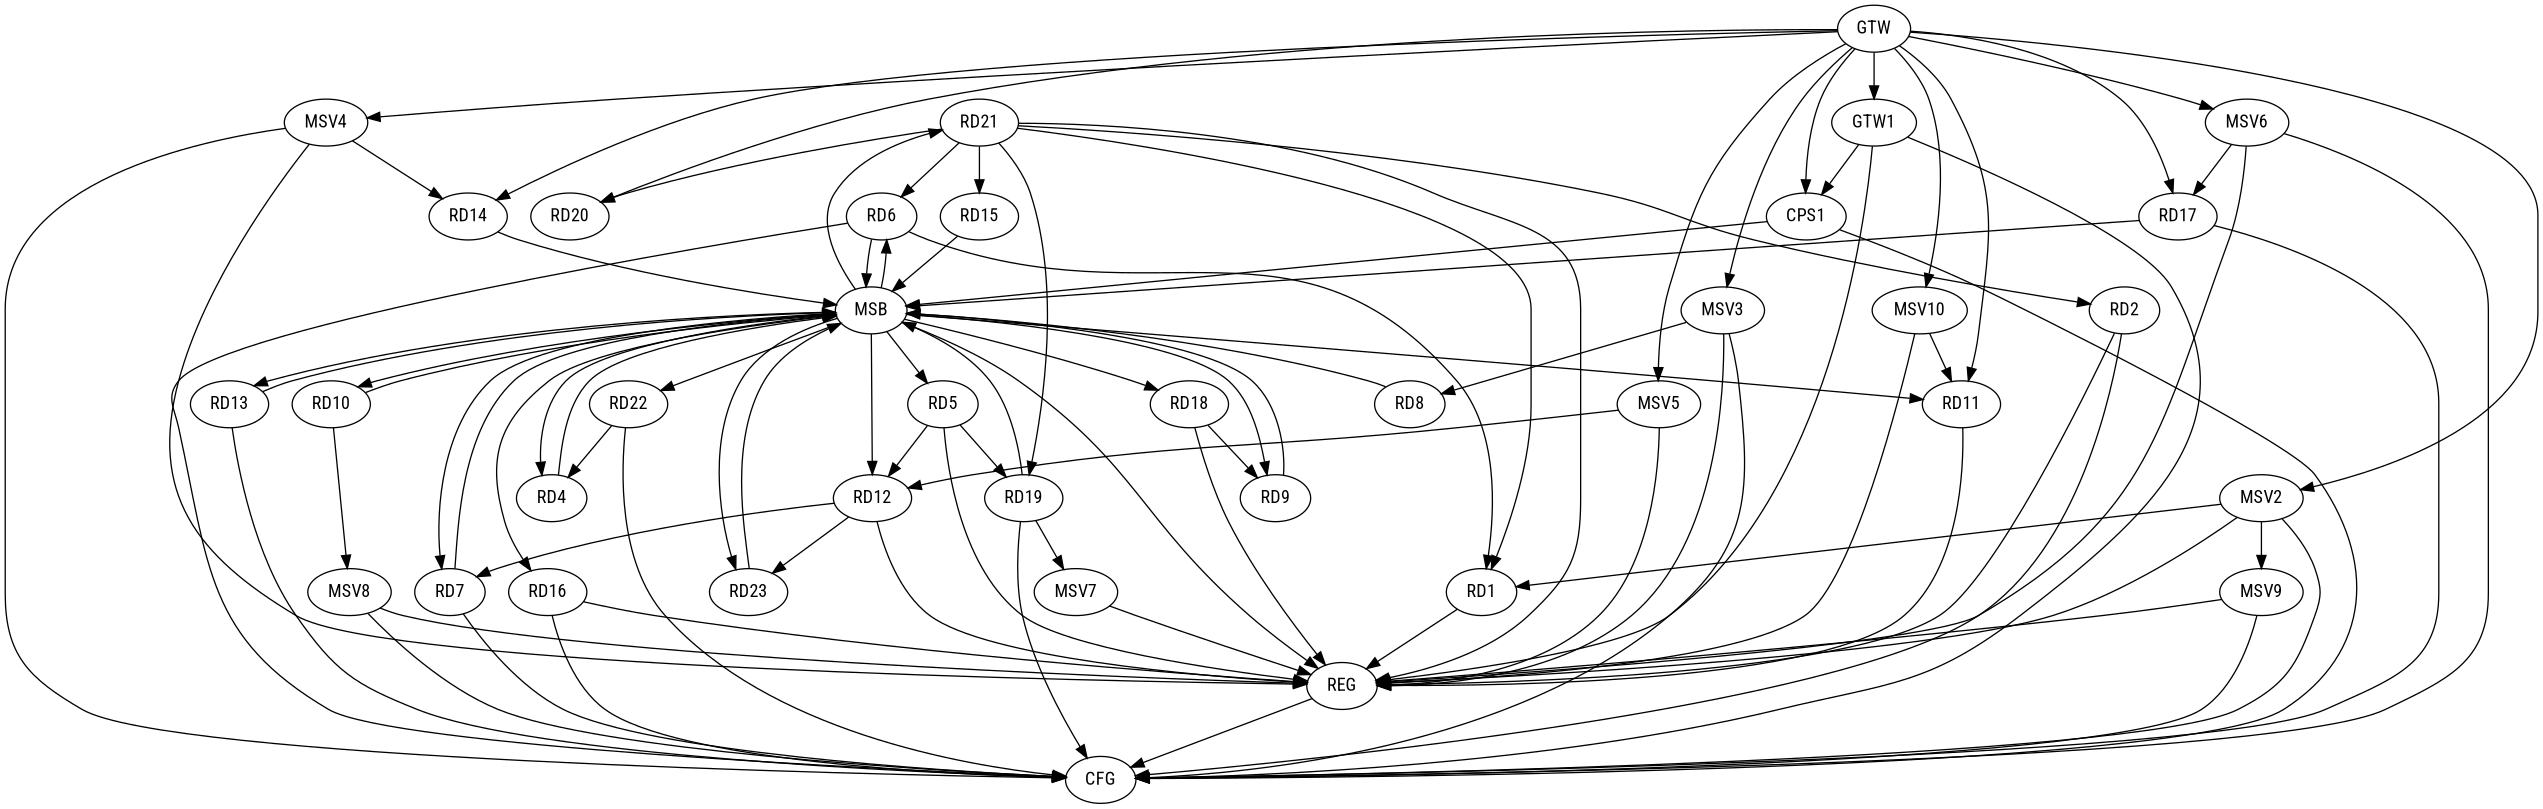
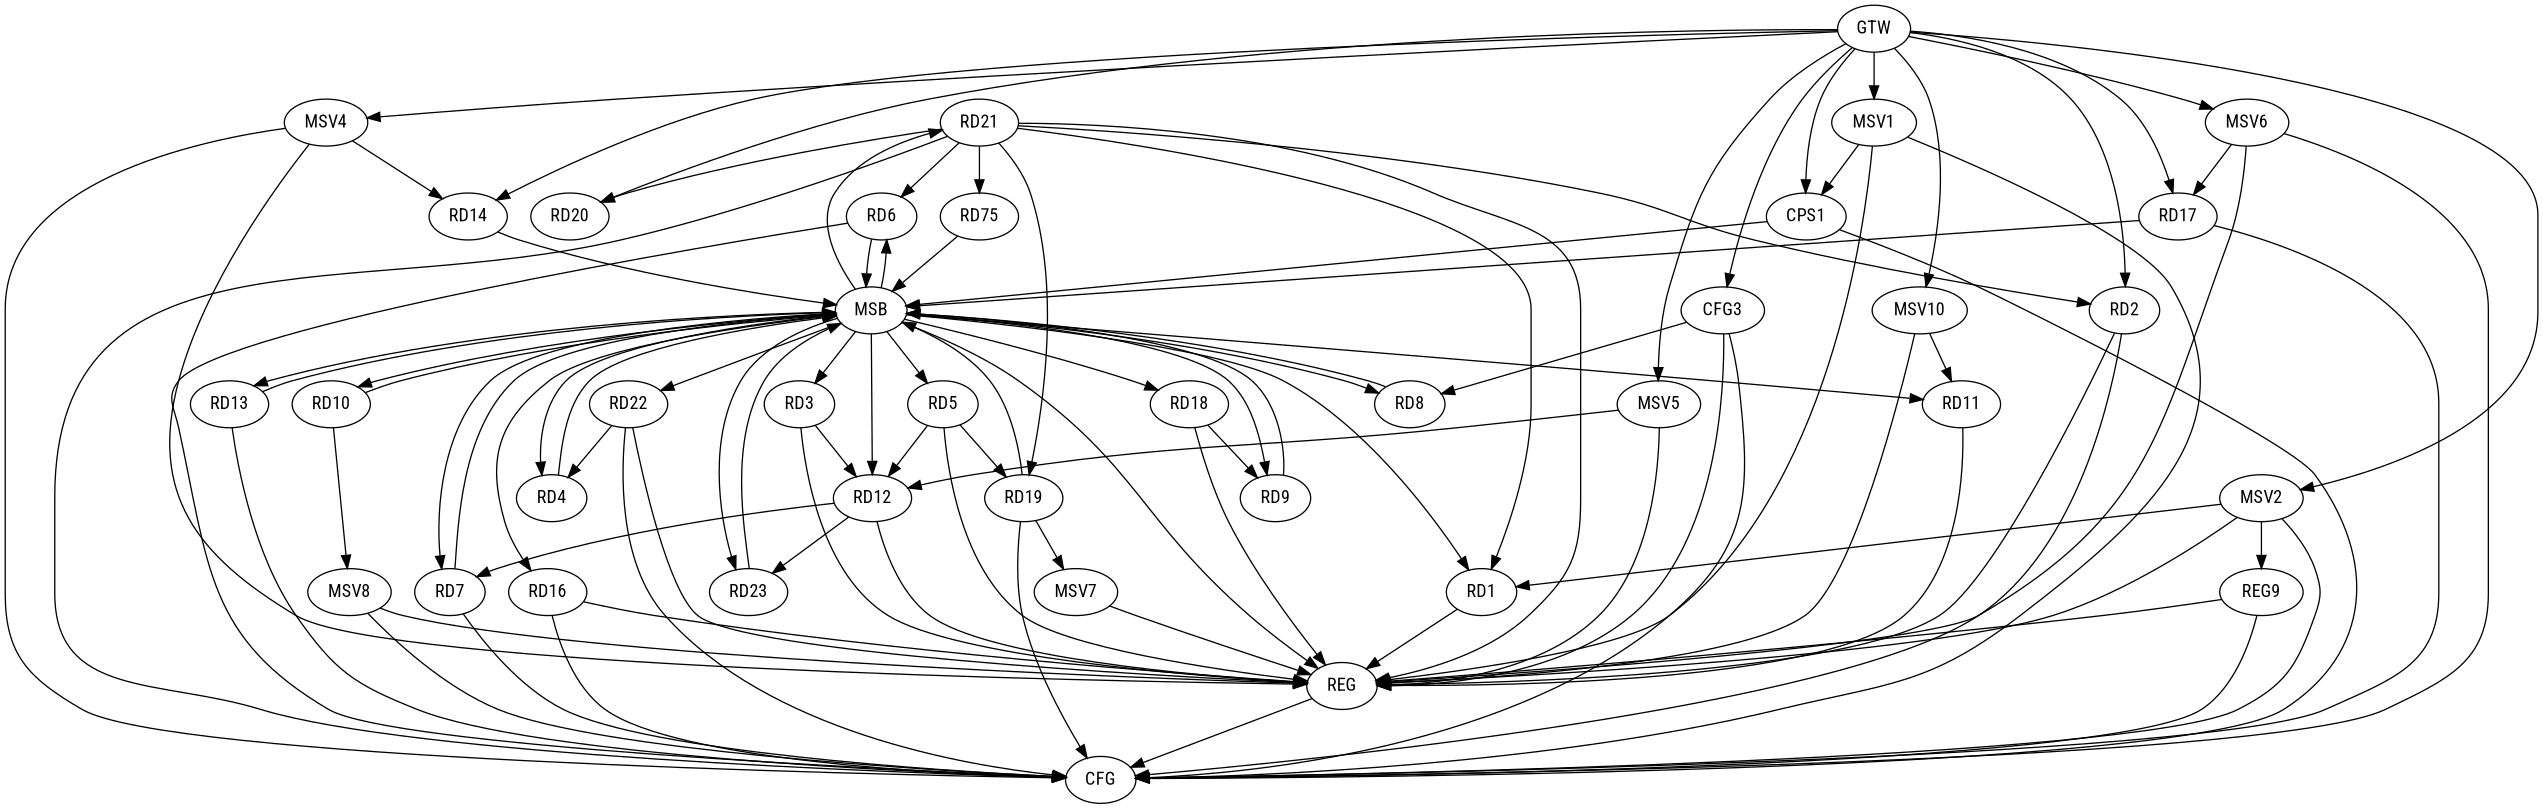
(1874, 123) -> (1874, 123)
(1986, 193) -> (2074, 102)
(979, 216) -> (979, 216)
(1325, 289) -> (1253, 369)
(1723, 310) -> (1723, 310)
none -> (1139, 339)
none -> (799, 404)
none -> (55, 556)
(2261, 592) -> (2261, 592)
none -> (894, 654)
